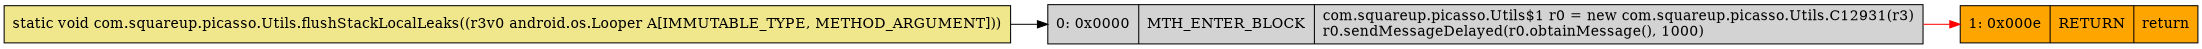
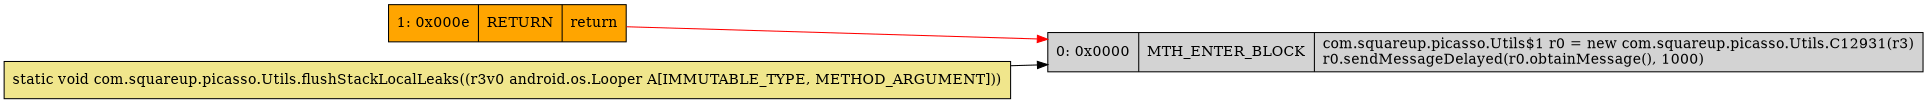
(1936, 24) -> (832, 33)
